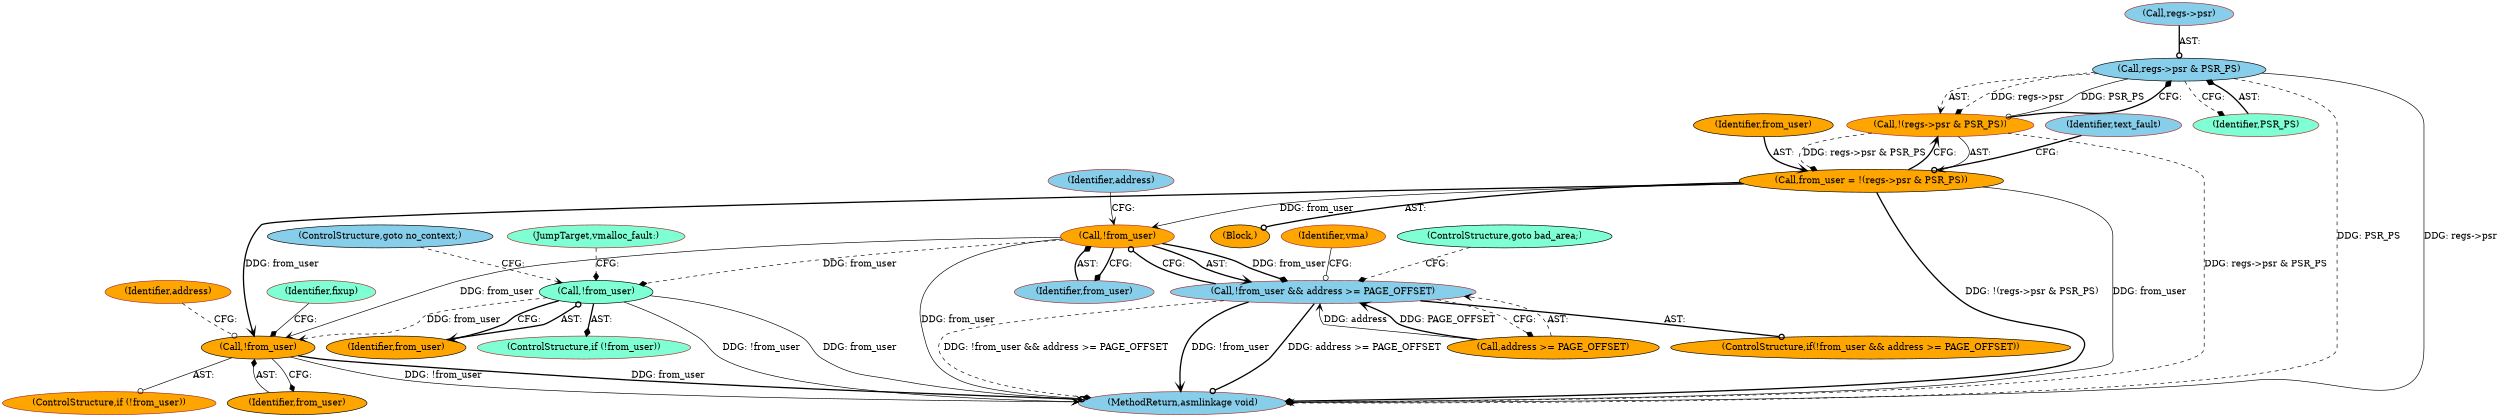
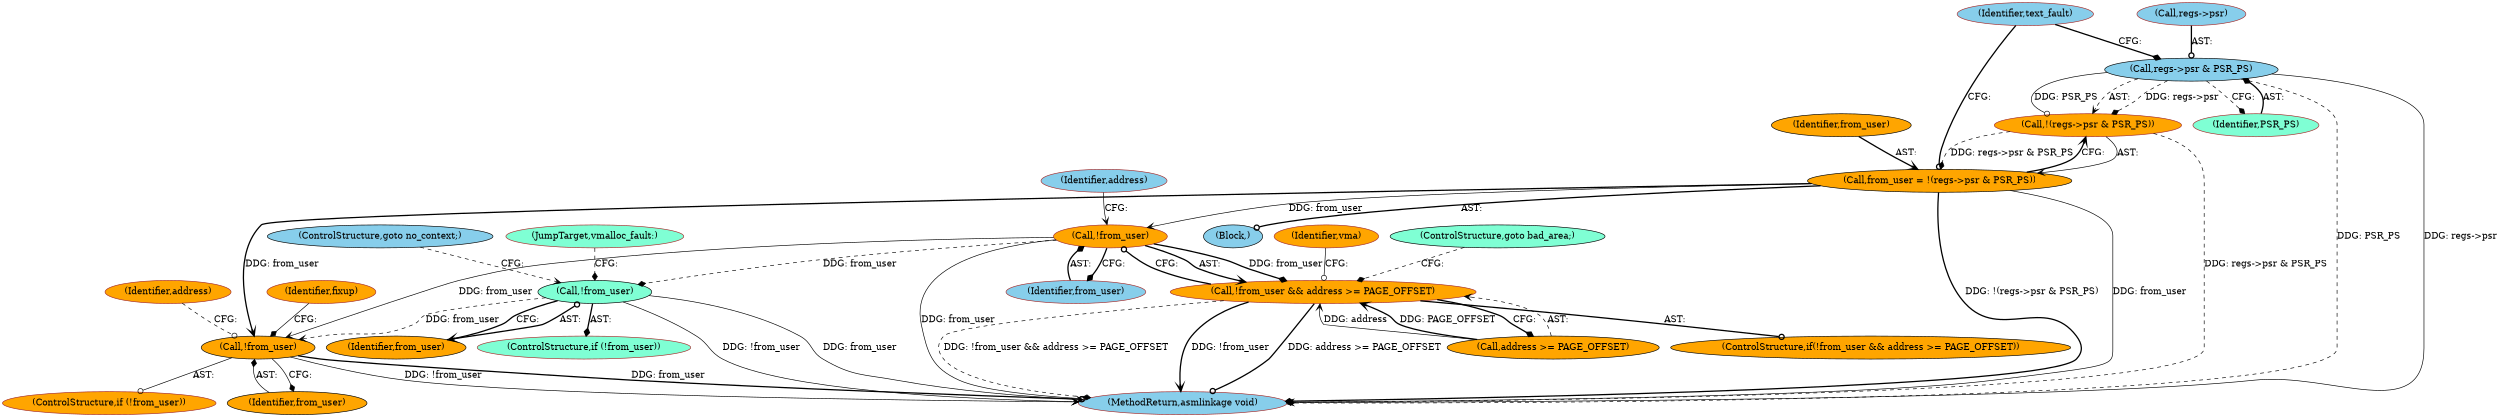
(2090, 113) -> (2104, 40)
(1240, 236) -> (1233, 236)
(321, 292) -> (321, 292)
(1323, 292) -> (1323, 292)
(1486, 311) -> (1486, 311)
(2001, 384) -> (1988, 385)
